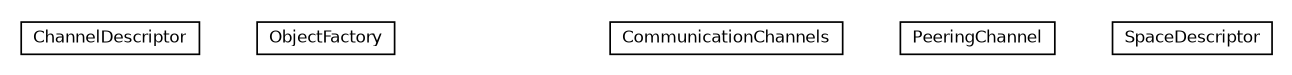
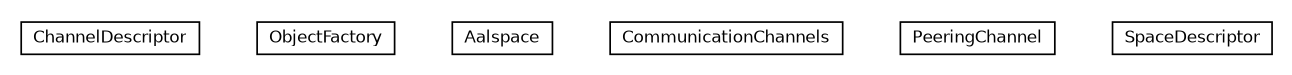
none -> (502, 37)
